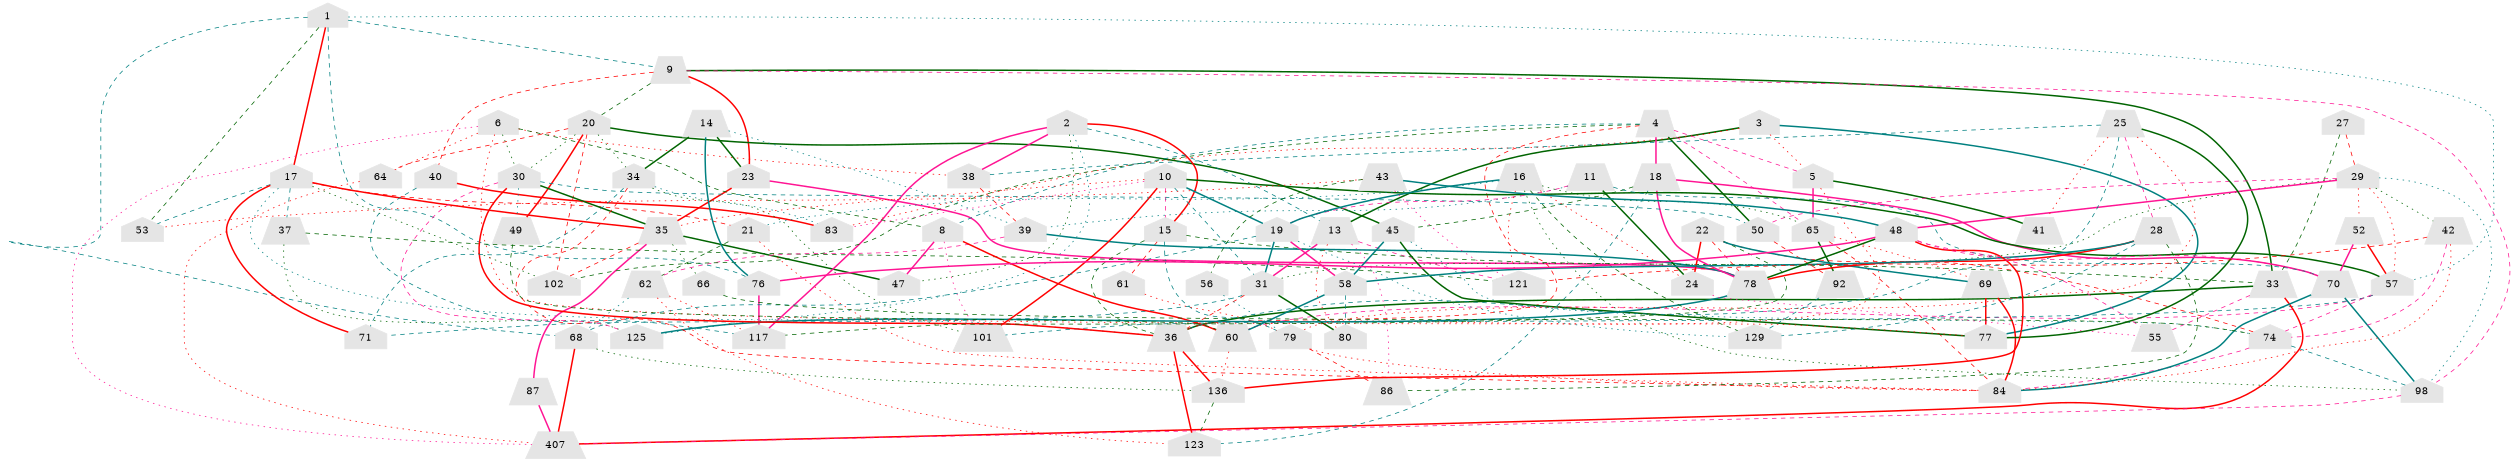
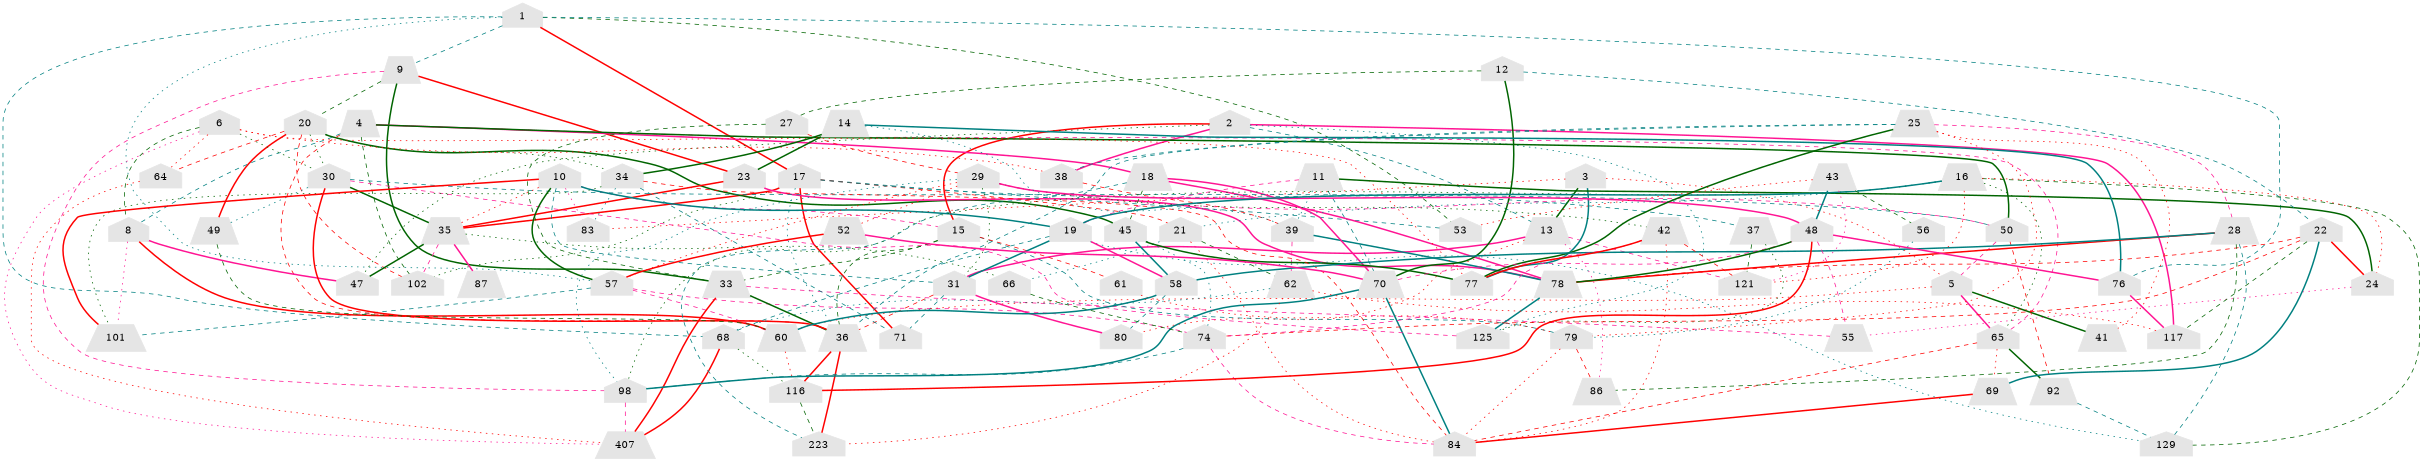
none -> (1502, 70)
(1735, 151) -> (1982, 255)
(436, 177) -> none
none -> (1095, 263)
(595, 264) -> (430, 260)
(1292, 304) -> (1045, 318)
(1986, 311) -> (1564, 258)
(1218, 392) -> (796, 392)
(545, 418) -> none
(1194, 445) -> (819, 445)
